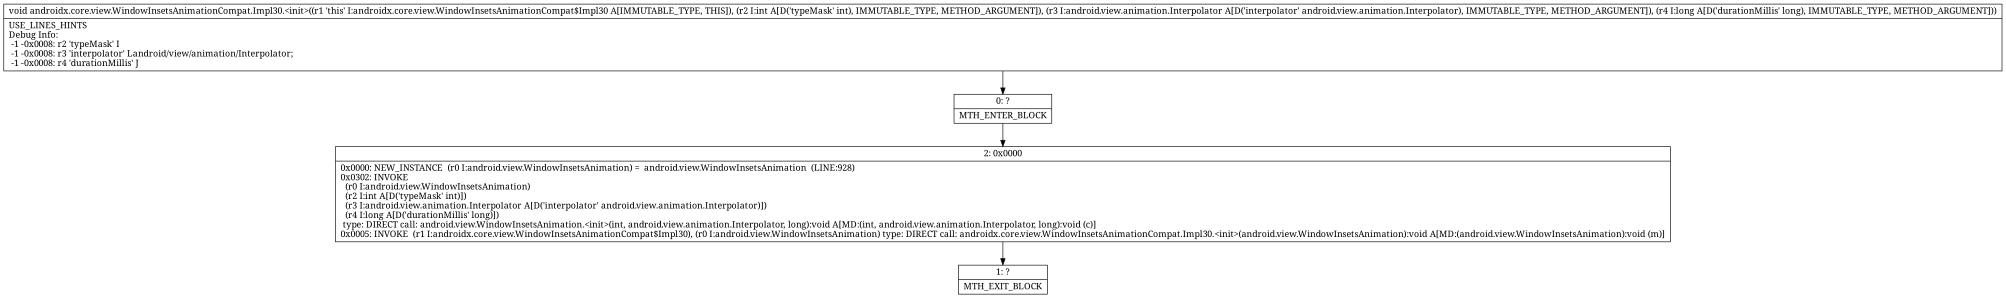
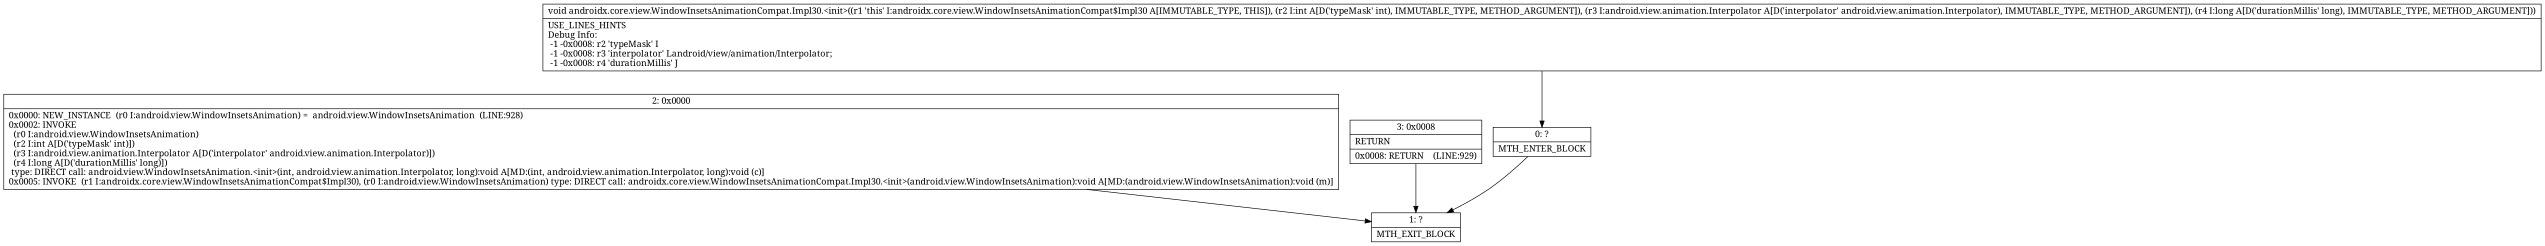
(1003, 132) -> (1493, 186)
none -> (1416, 142)
(377, 178) -> (45, 125)
